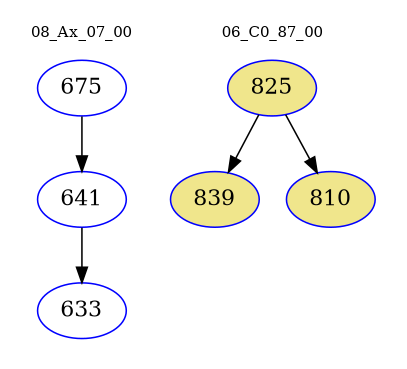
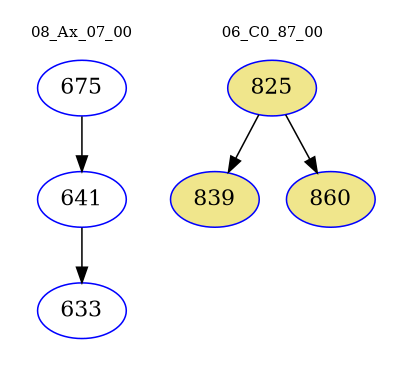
(331, 199) -> (331, 199)
